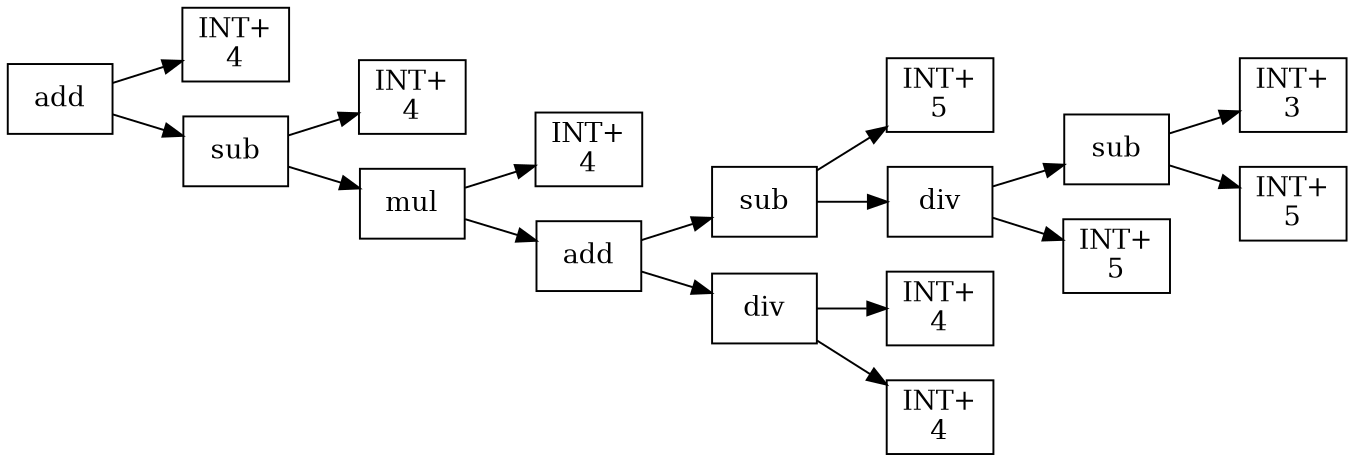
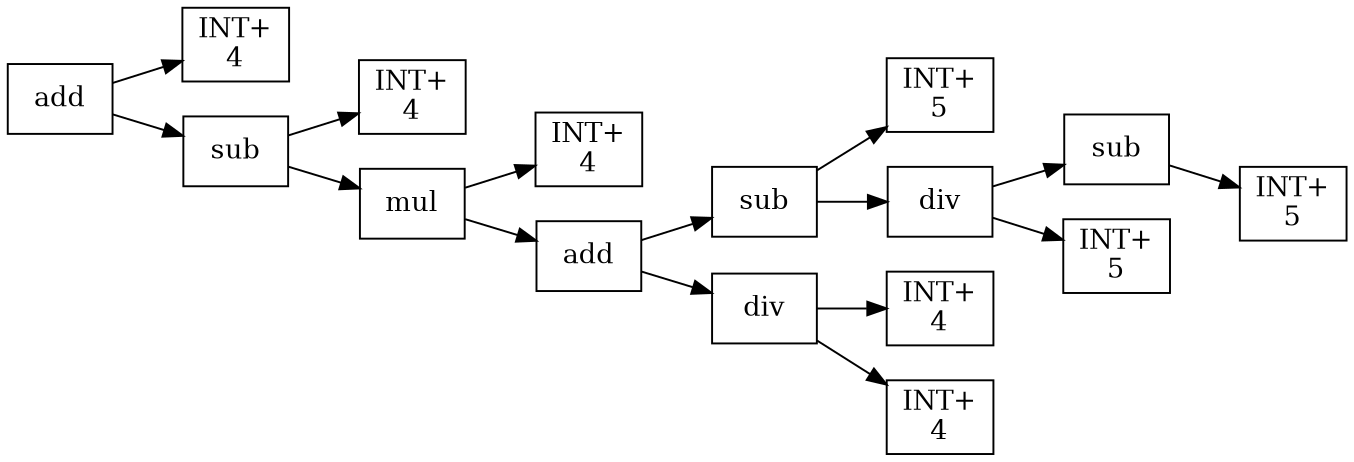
(1293, 95) -> none
